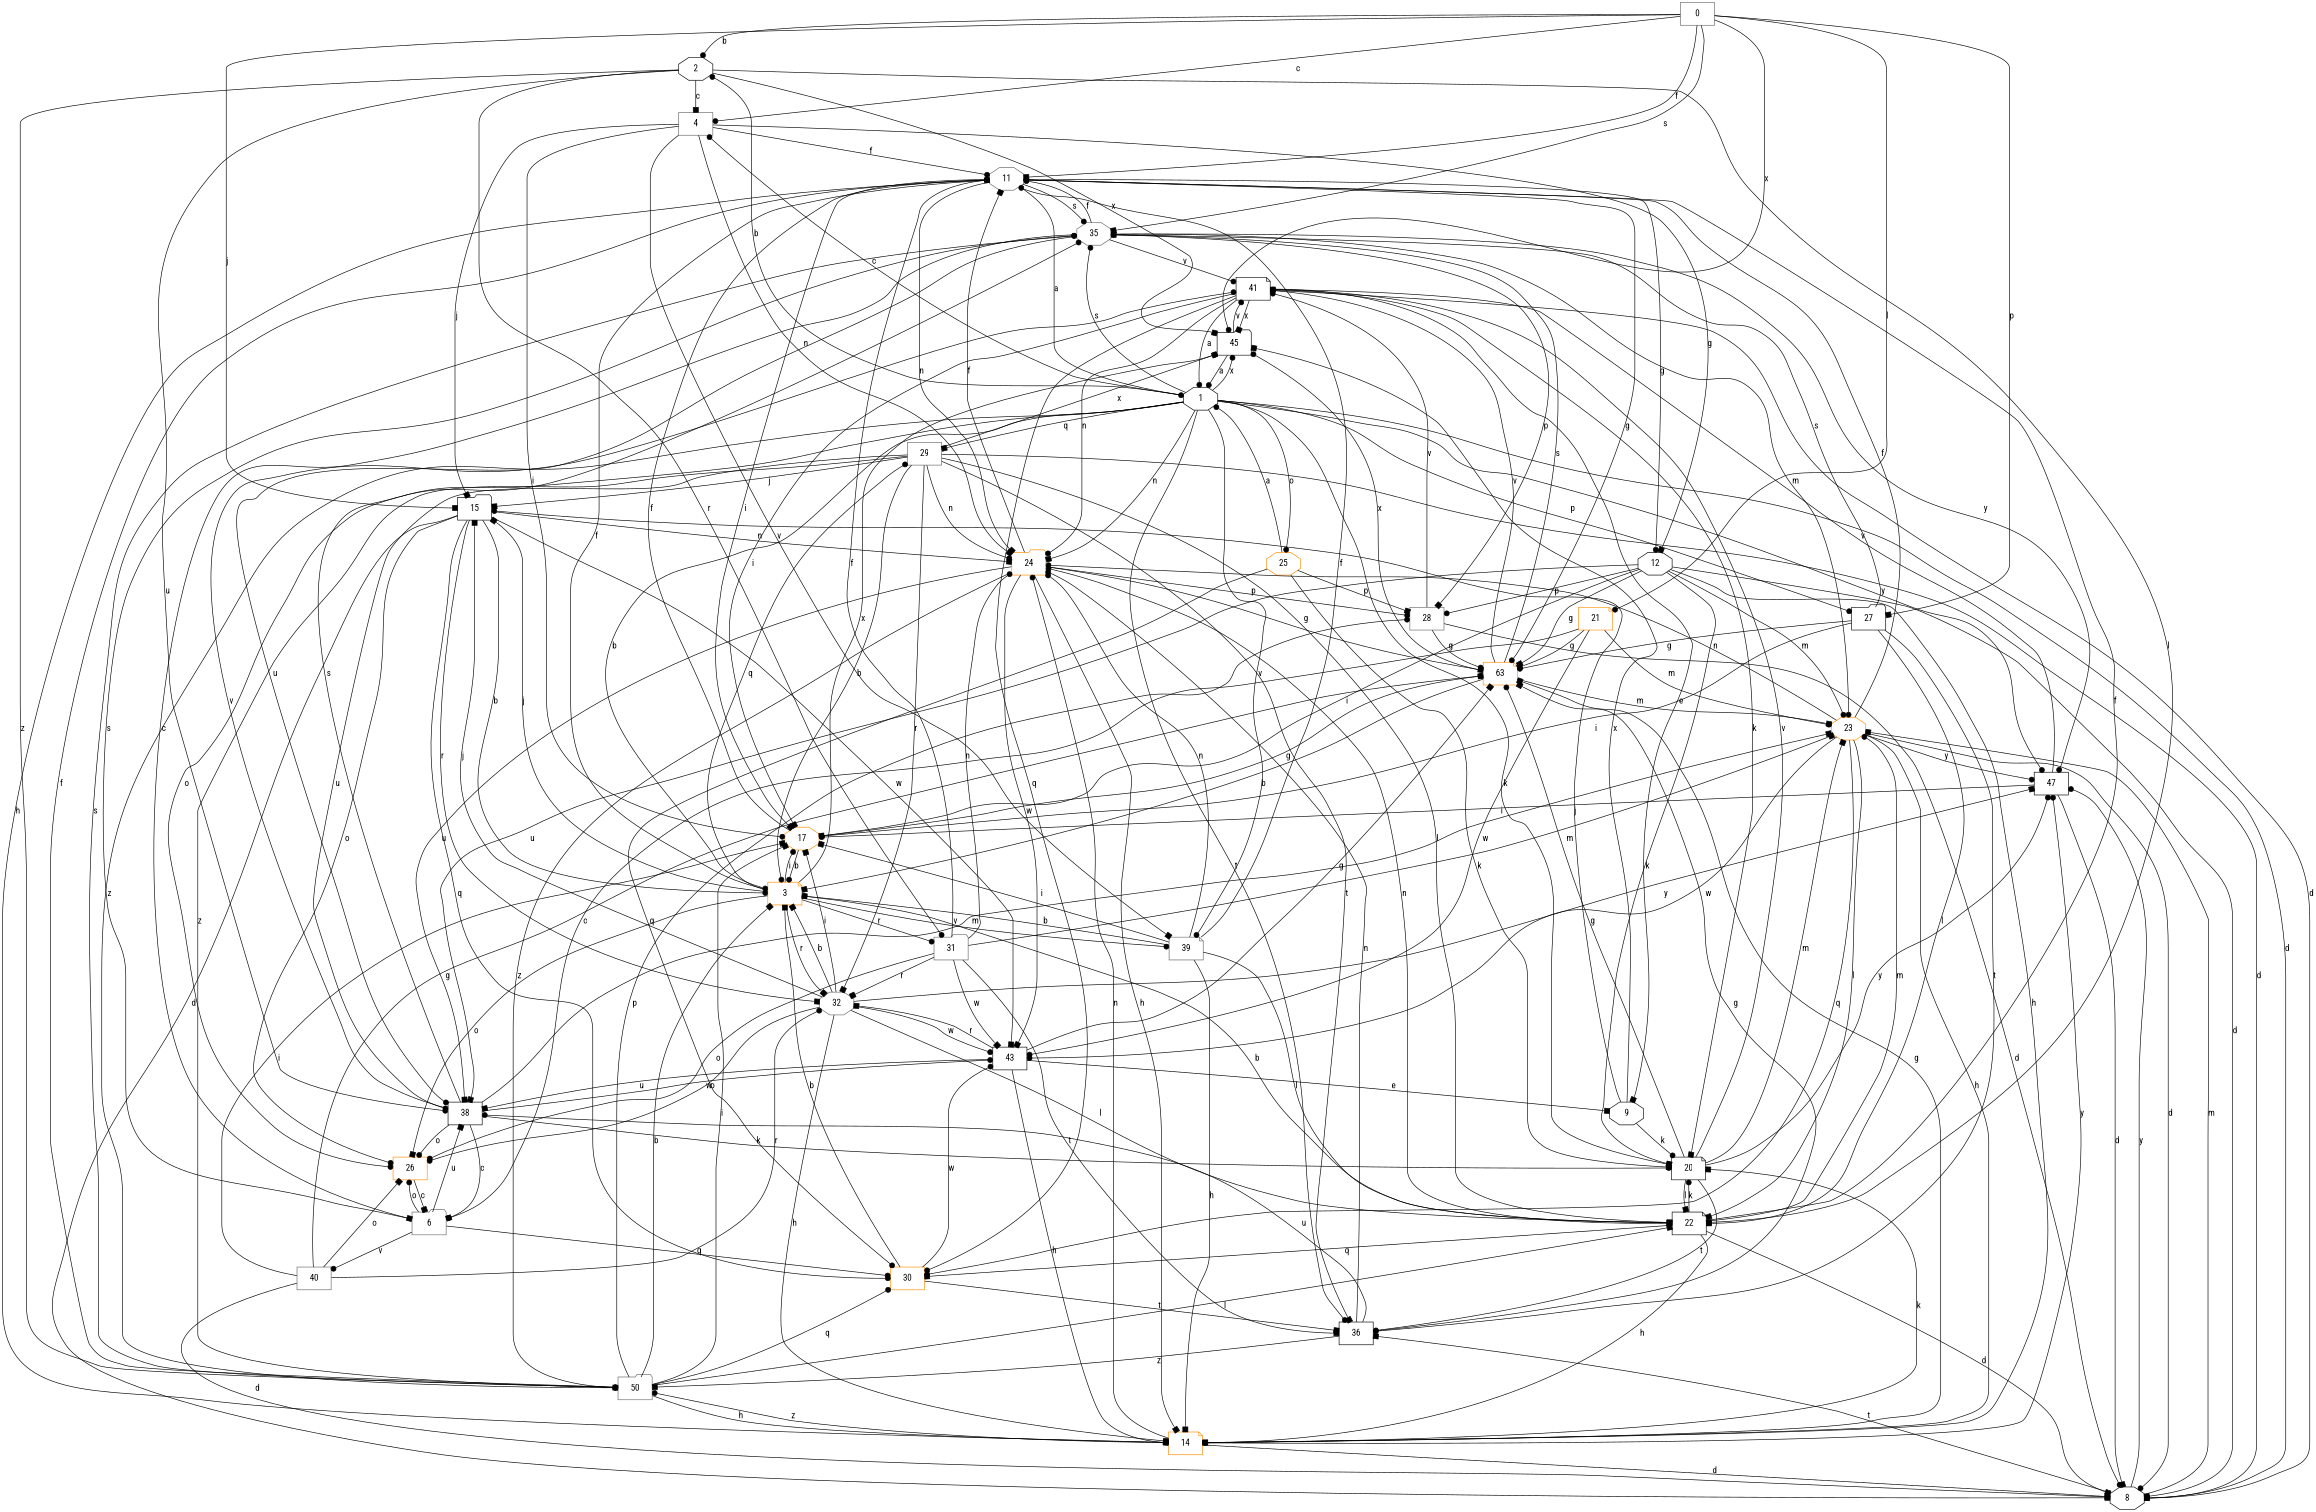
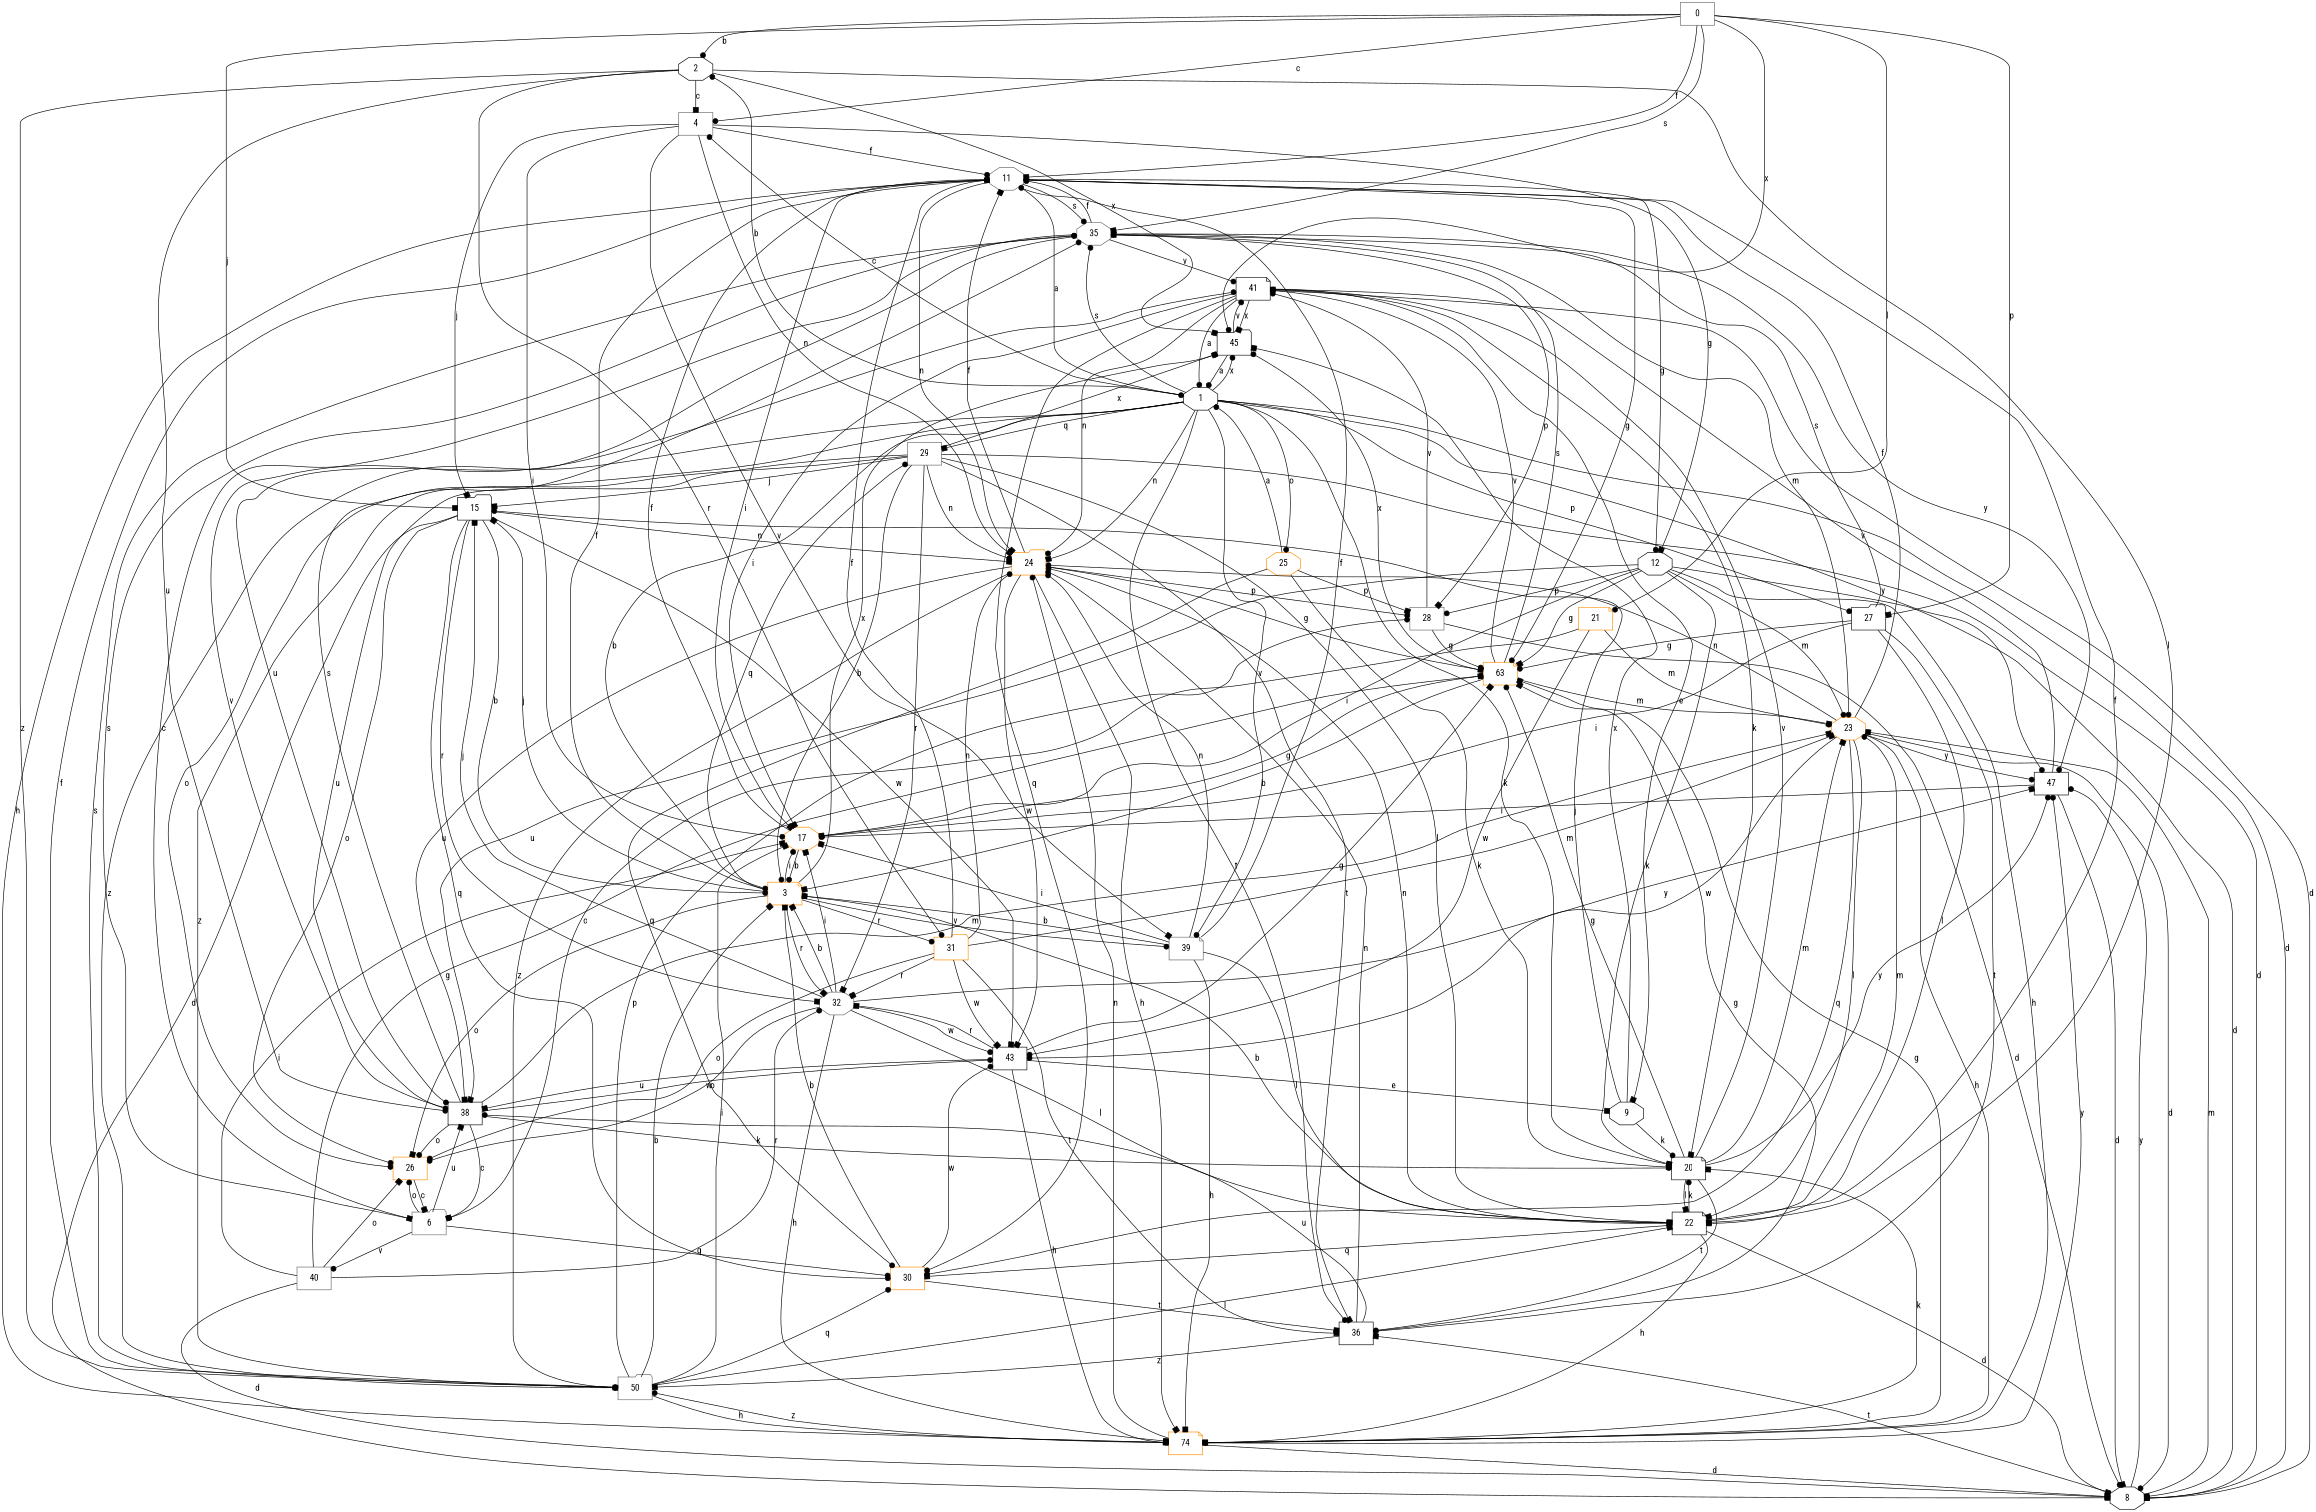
(1554, 652) -> none
(951, 949) -> (951, 949)
(1186, 1443) -> (1186, 1443)
